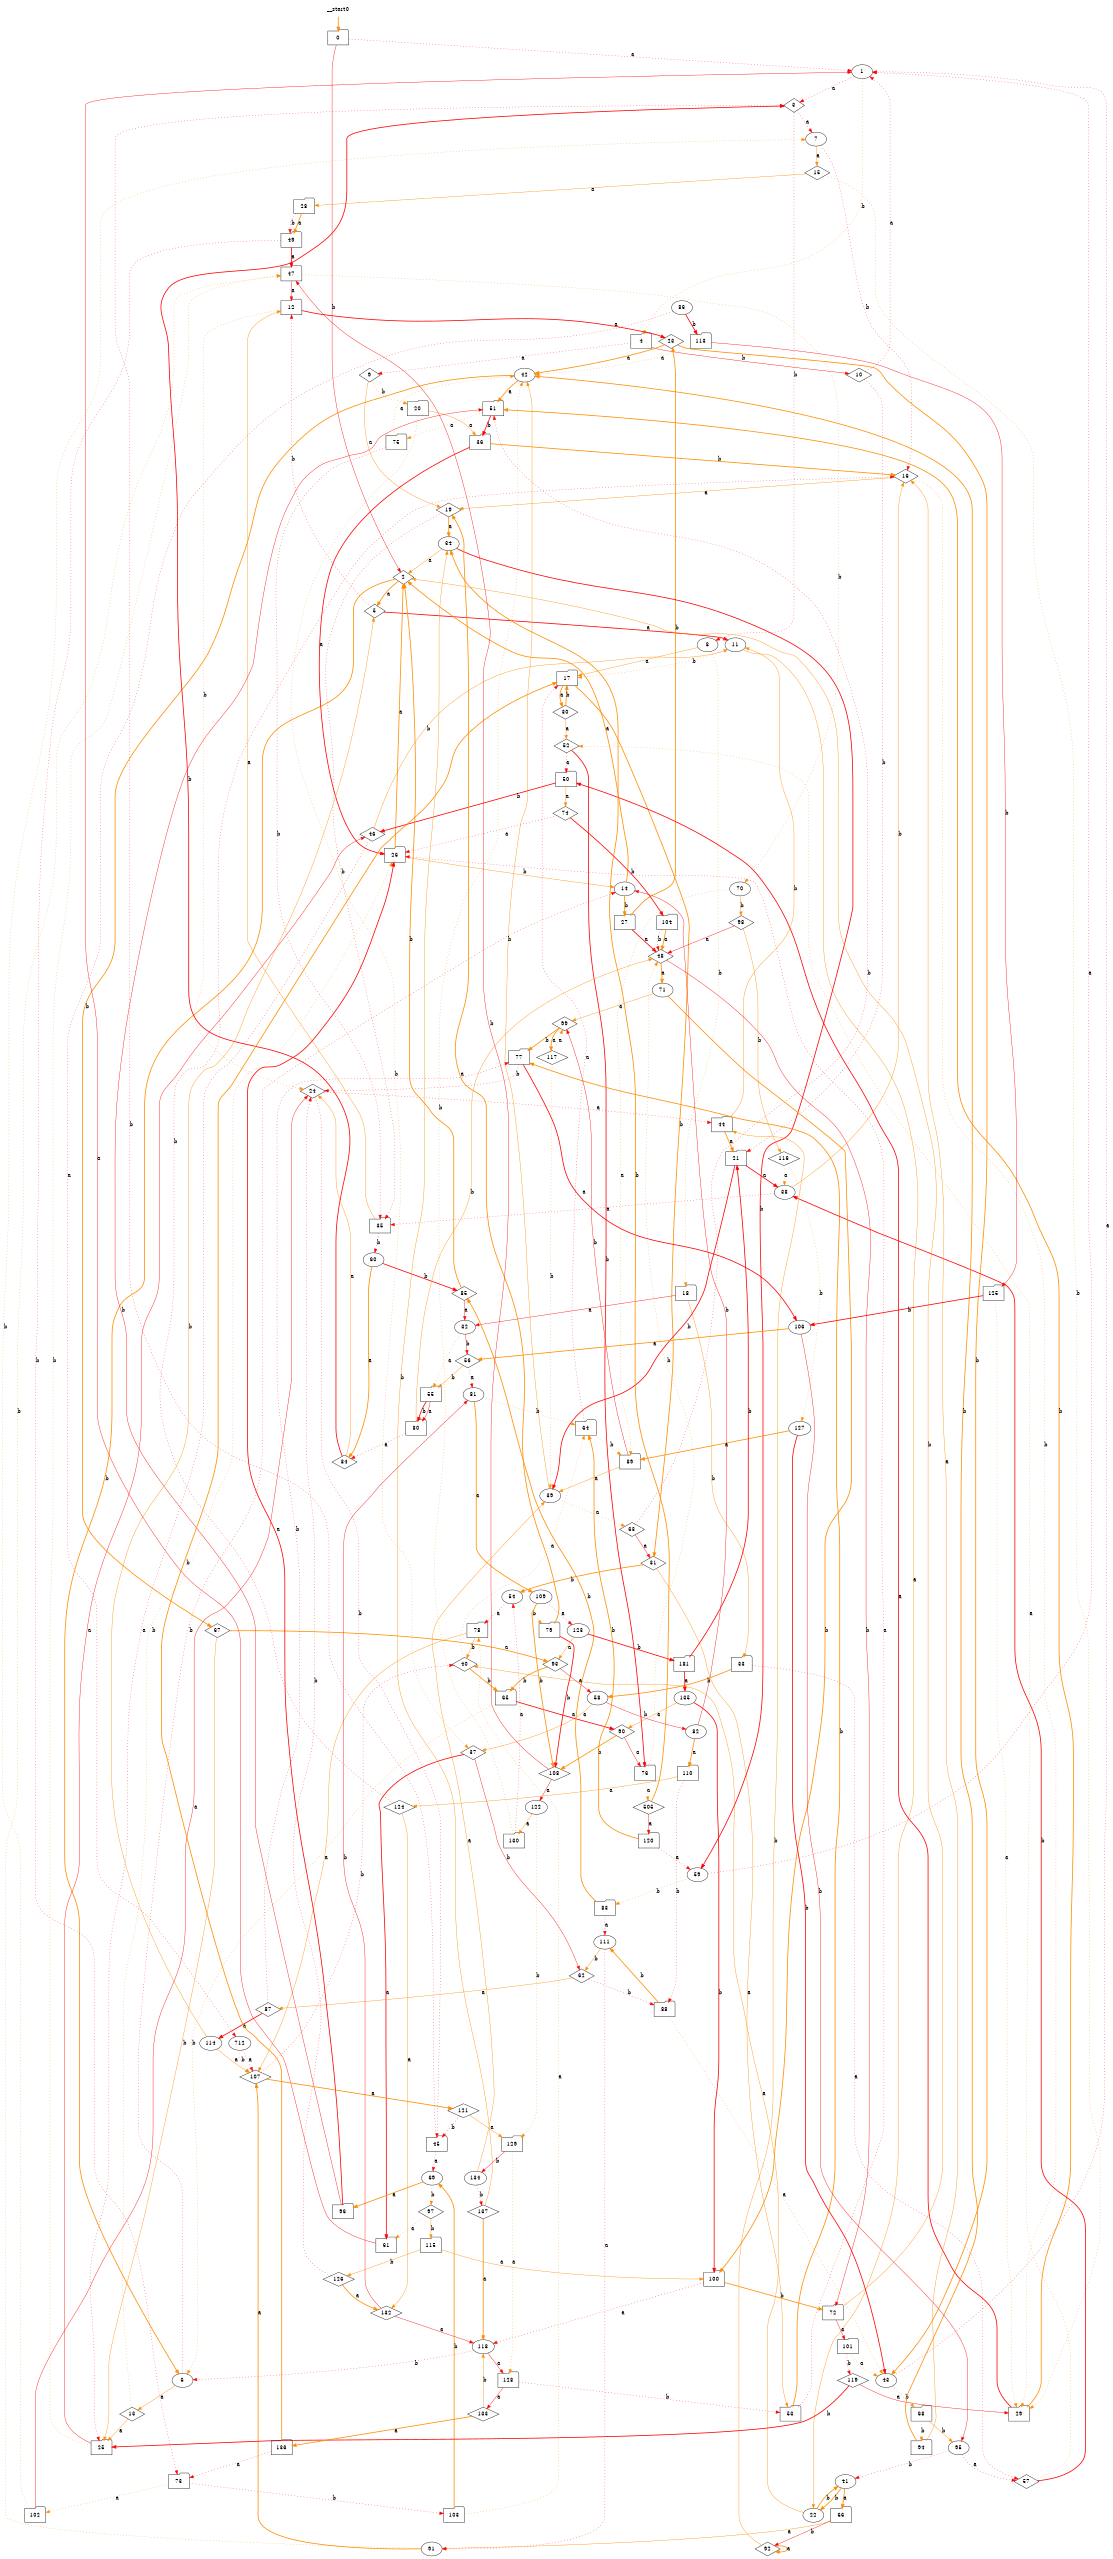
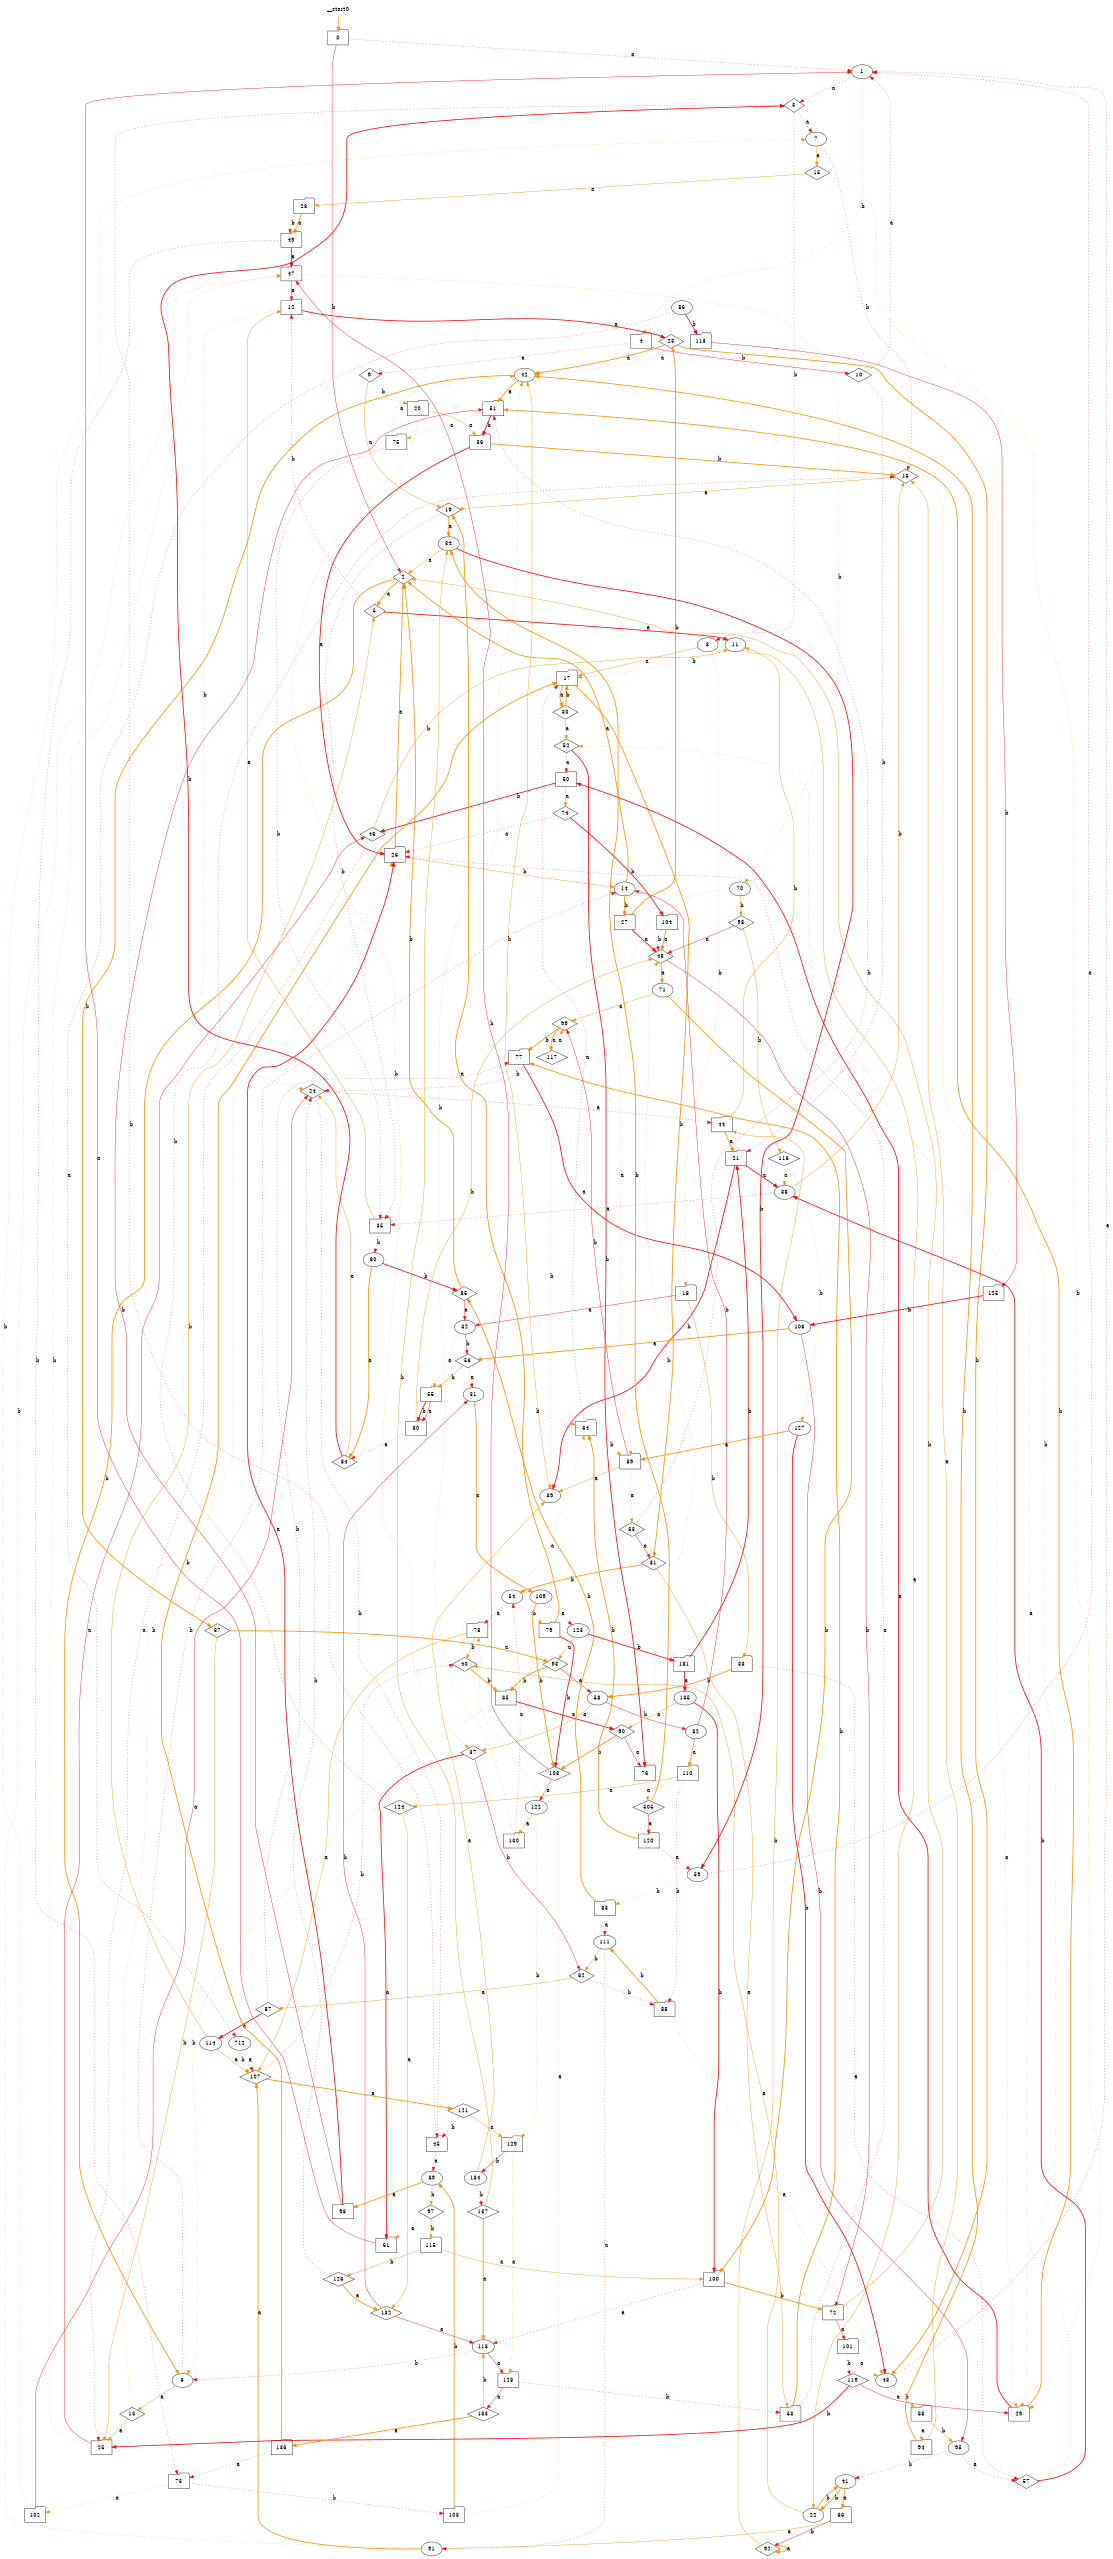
(590, 1512) -> (631, 1494)
(923, 2431) -> (923, 2431)
